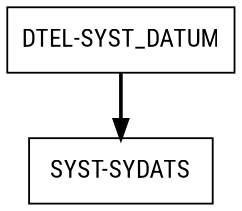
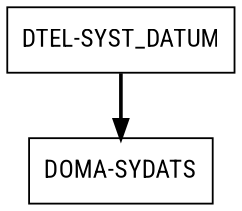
(121, 171) -> (121, 171)
